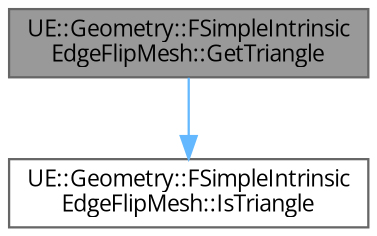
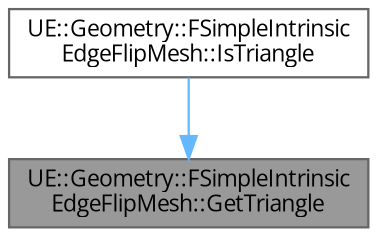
(189, 107) -> (189, 107)
